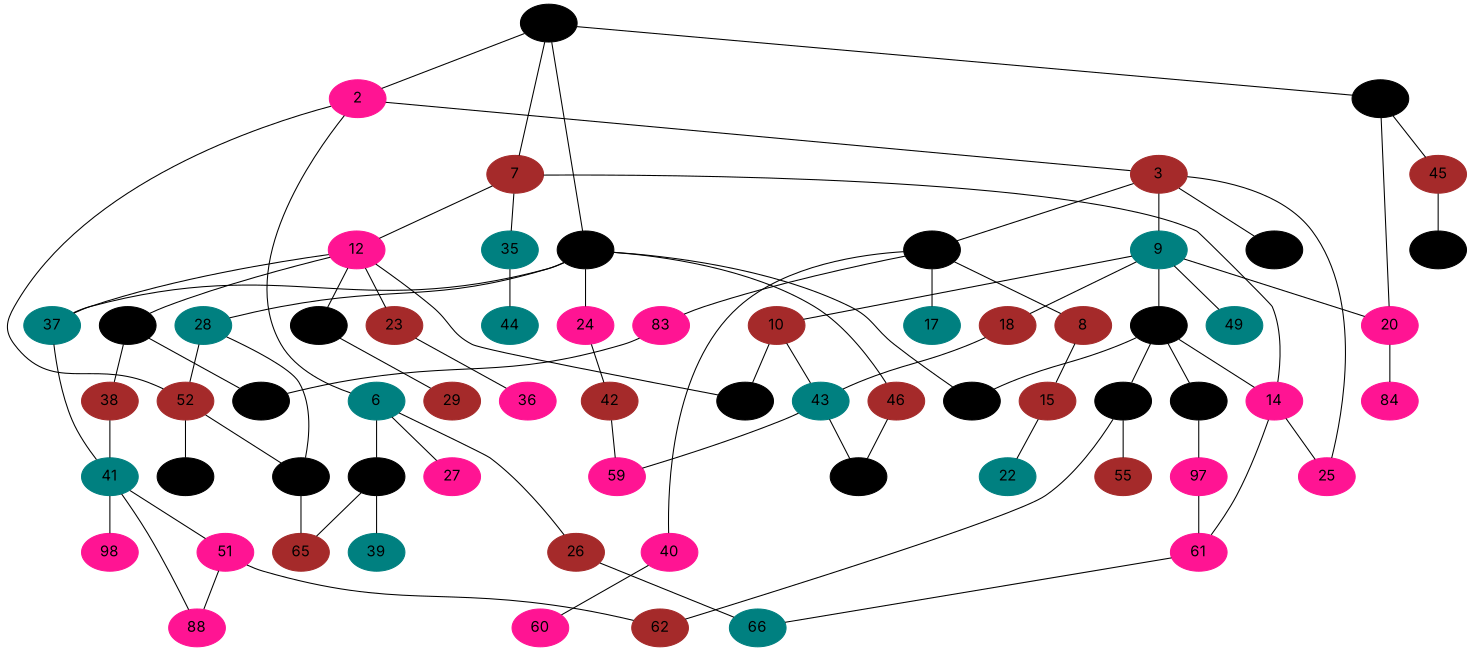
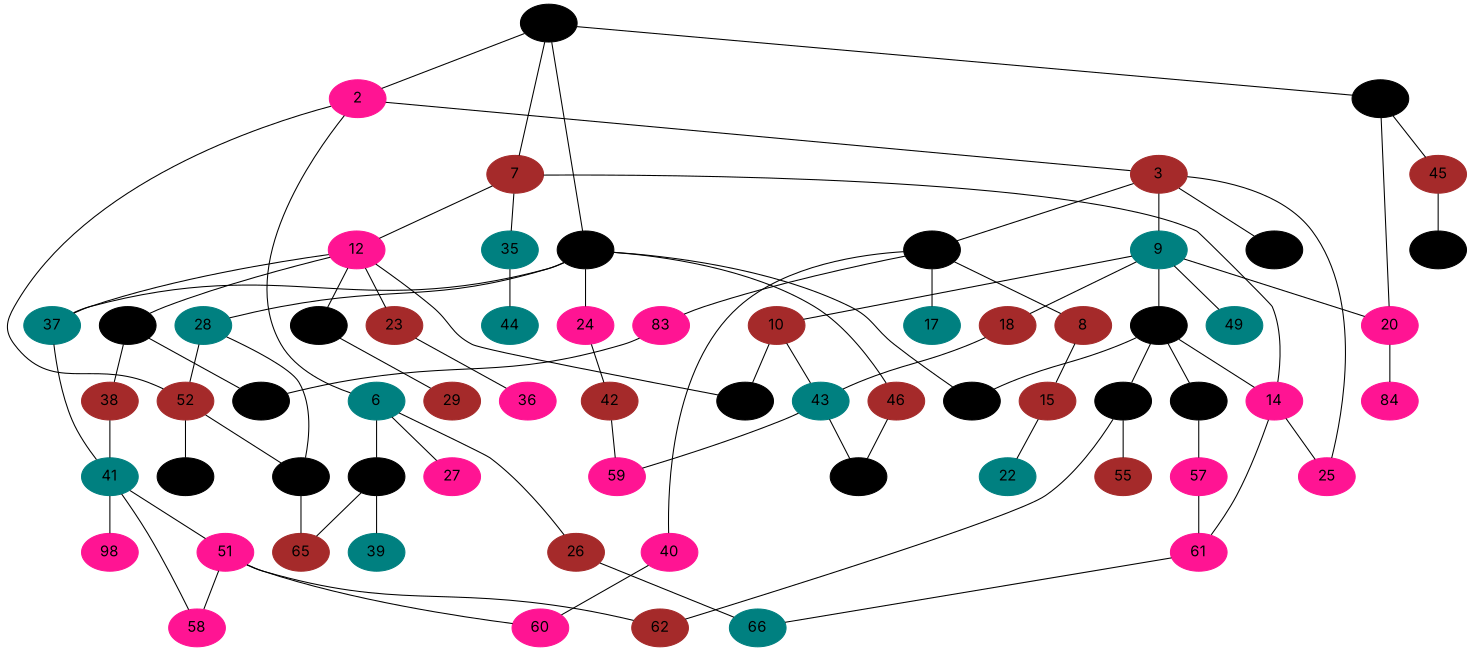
(1199, 477) -> (1199, 477)
none -> (378, 601)
(197, 628) -> (197, 628)
